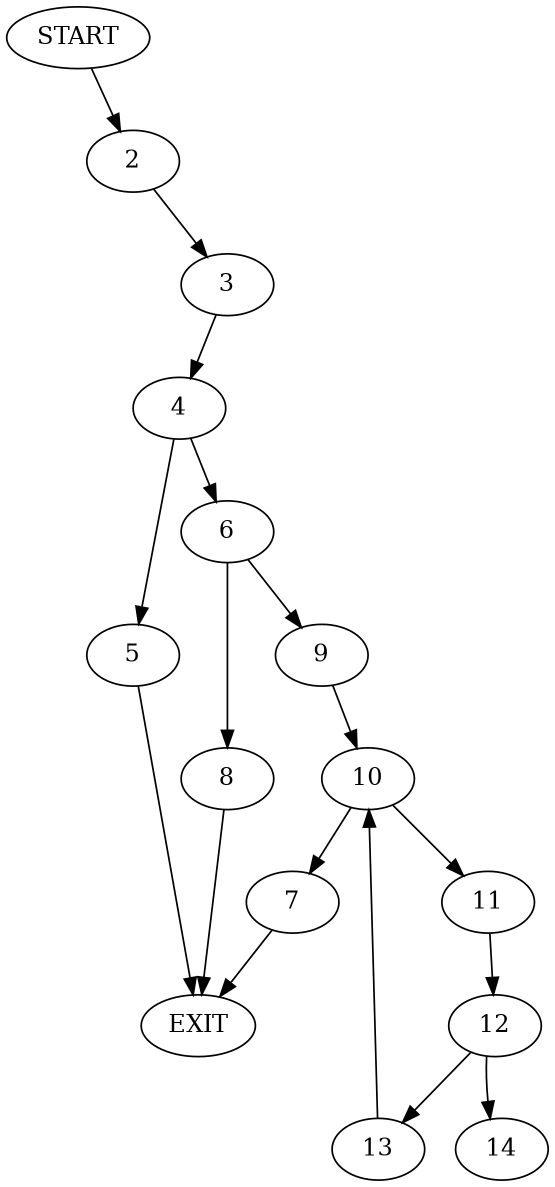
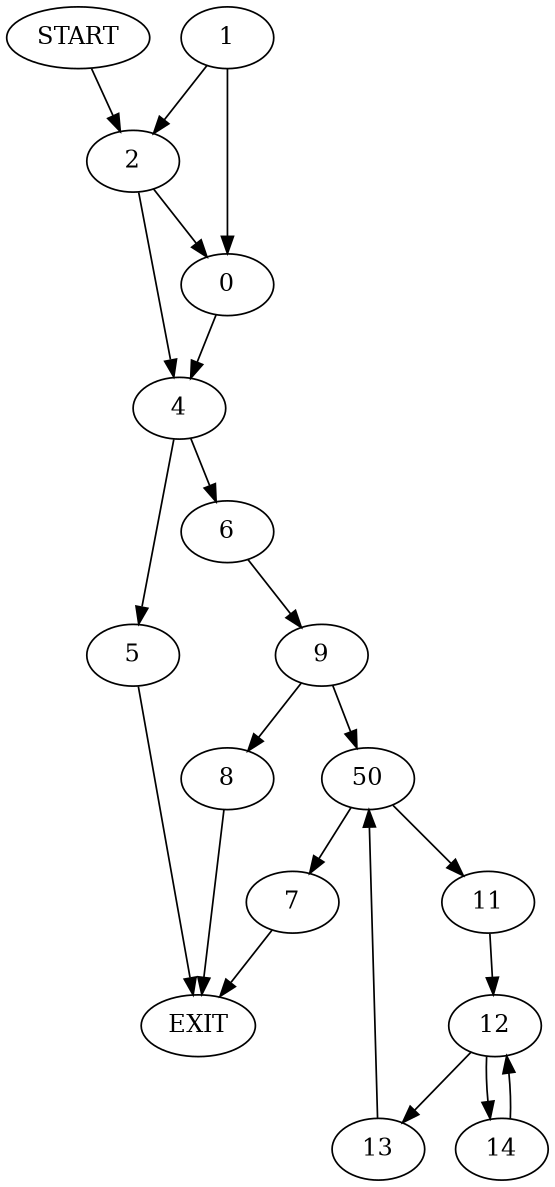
none -> (227, 38)
none -> (155, 276)
(227, 285) -> (227, 285)
(227, 646) -> (280, 710)
(368, 779) -> (368, 779)
none -> (510, 1096)
